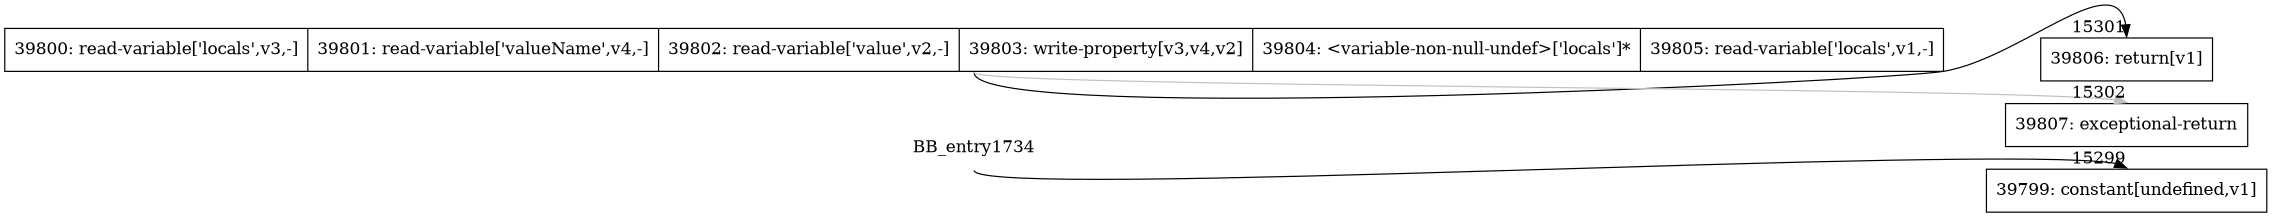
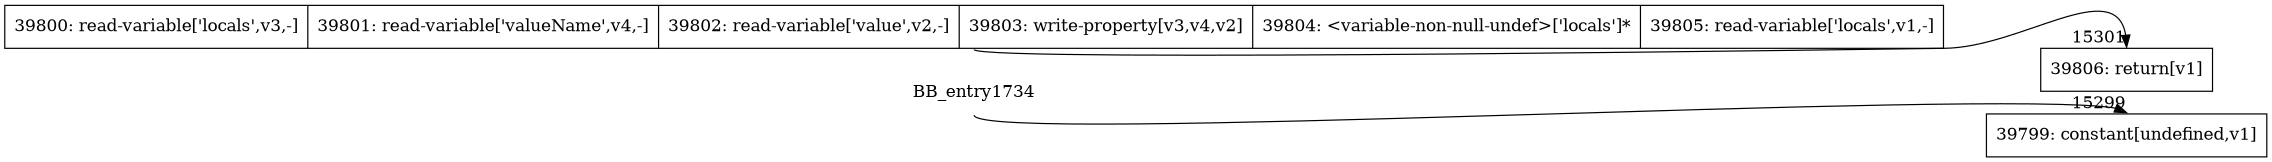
(2127, 125) -> none
